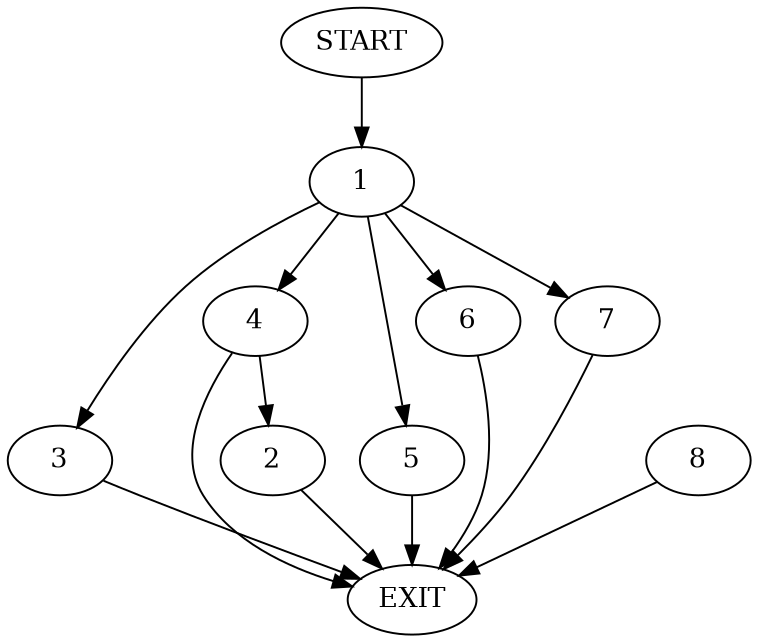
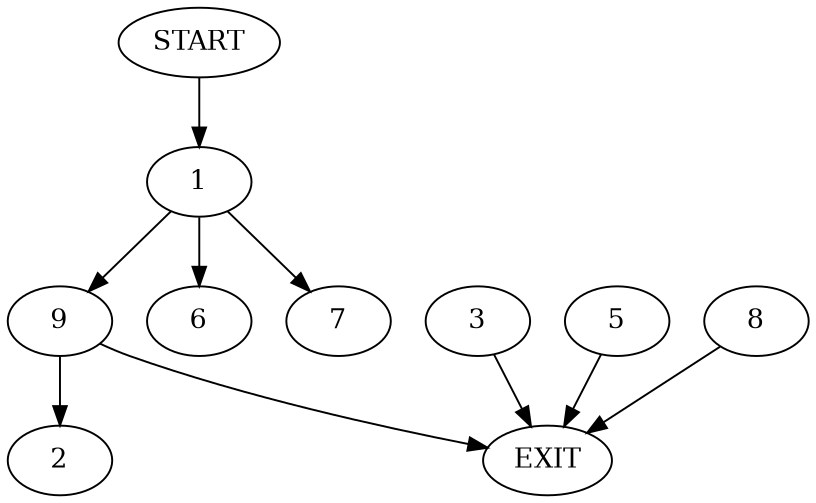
(186, 287) -> none
(385, 311) -> none
(255, 321) -> (60, 321)
(488, 458) -> none
(534, 461) -> none
(334, 522) -> none
